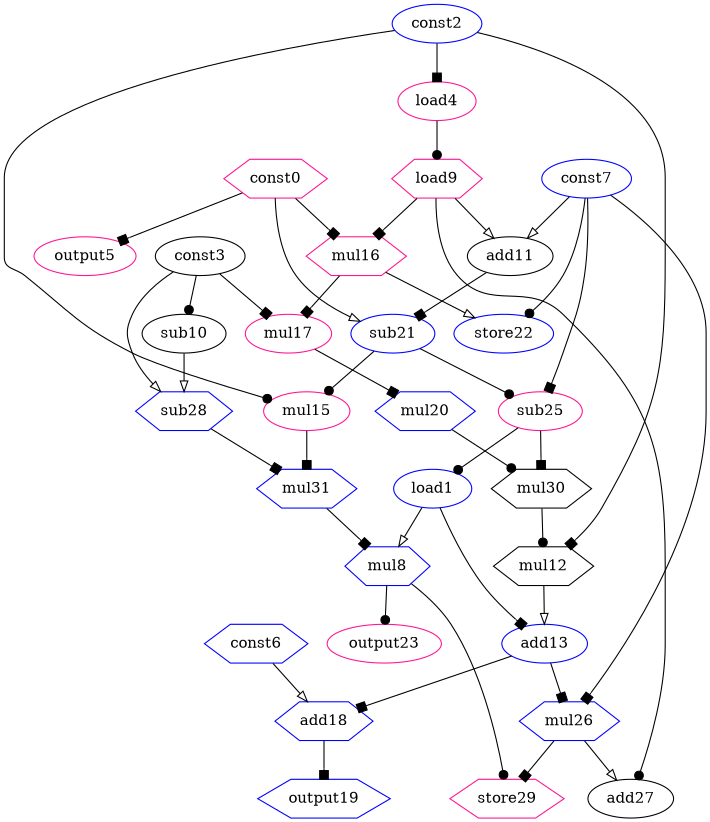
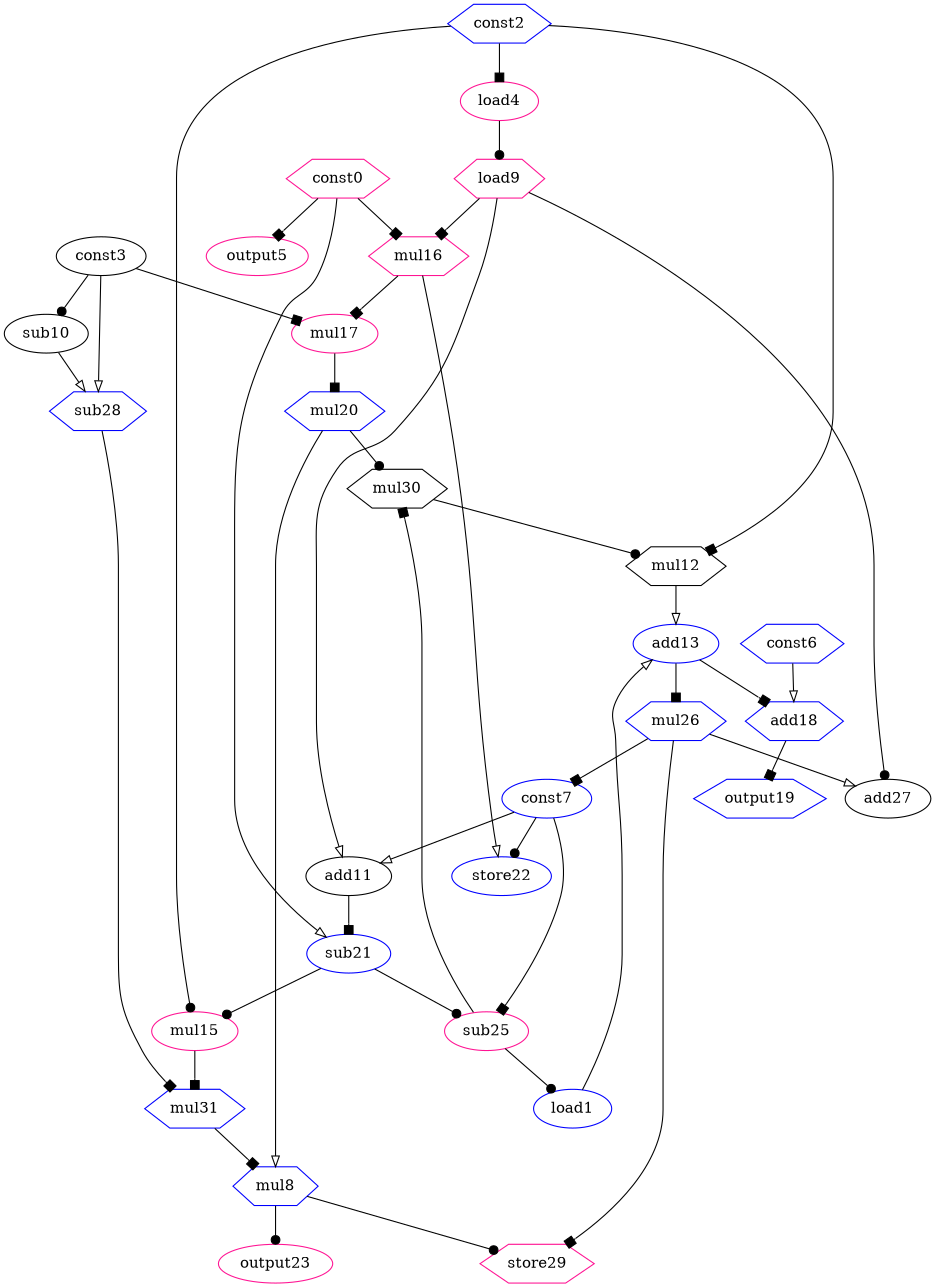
(437, 24) -> (499, 24)
(704, 440) -> (608, 762)
(413, 522) -> (276, 788)
(471, 568) -> (622, 876)
